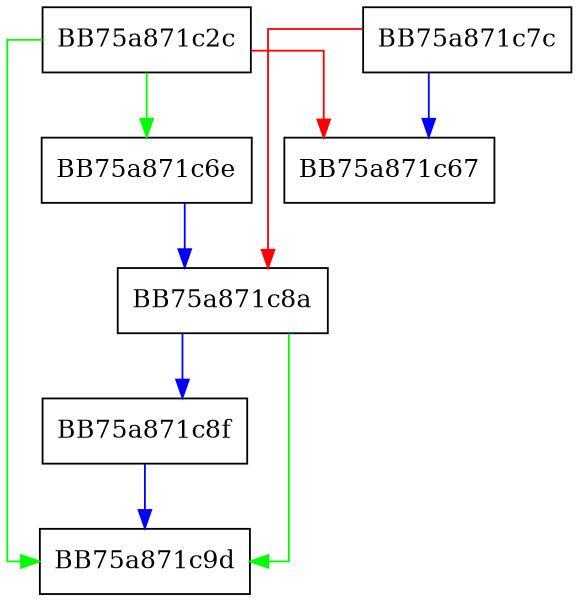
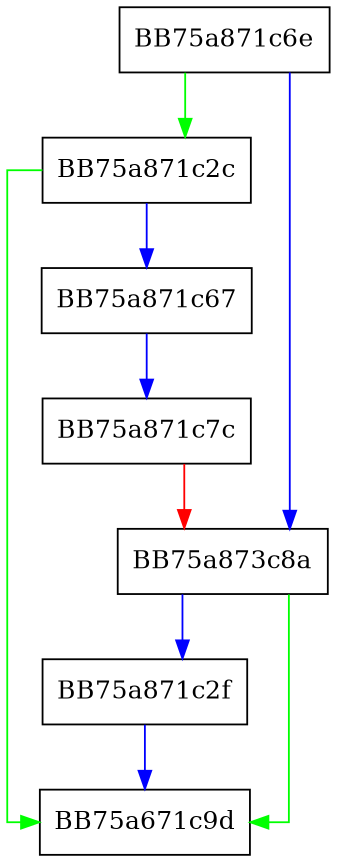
(322, 51) -> (147, 226)
(147, 96) -> (185, 96)
(429, 96) -> (147, 357)
(223, 301) -> (223, 561)
(145, 431) -> (145, 692)
(145, 561) -> (145, 822)
